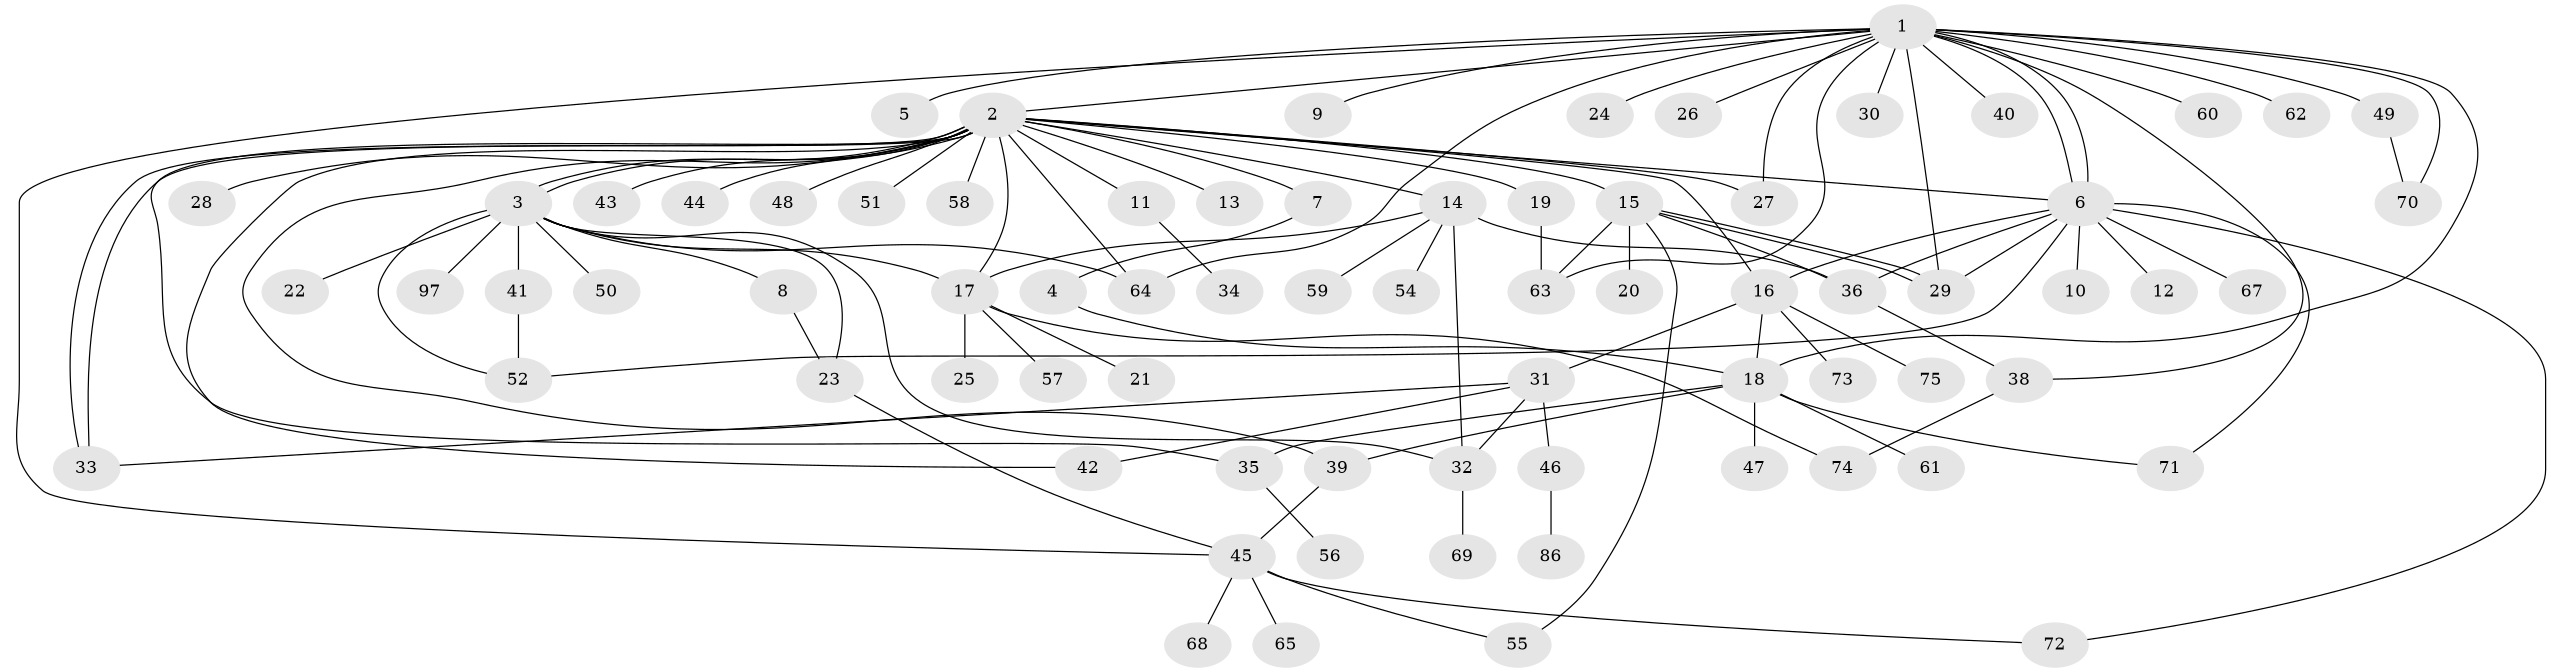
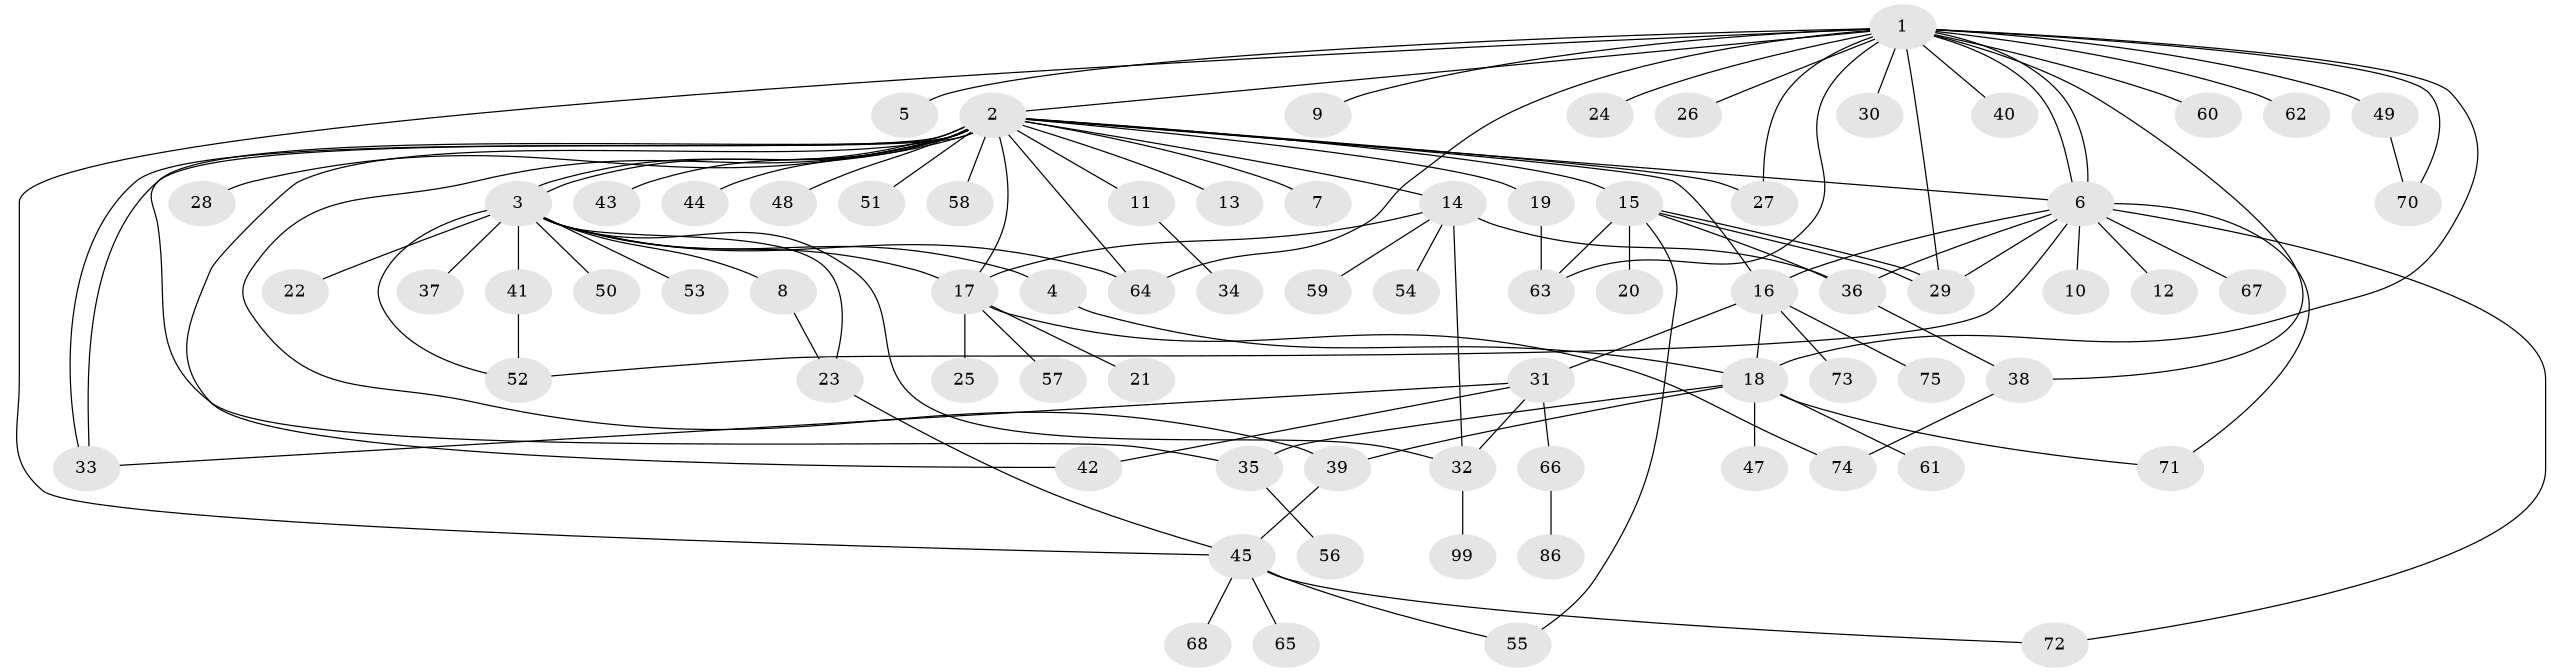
(1175, 250) -> (786, 248)
(430, 292) -> (430, 292)
none -> (695, 292)
(1551, 468) -> (1551, 468)
(1463, 557) -> (1463, 557)
